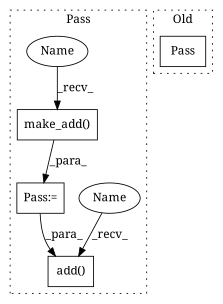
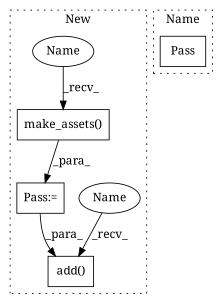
(78, 20) -> (78, 20)
(183, 20) -> (183, 20)
(57, 125) -> (63, 125)
